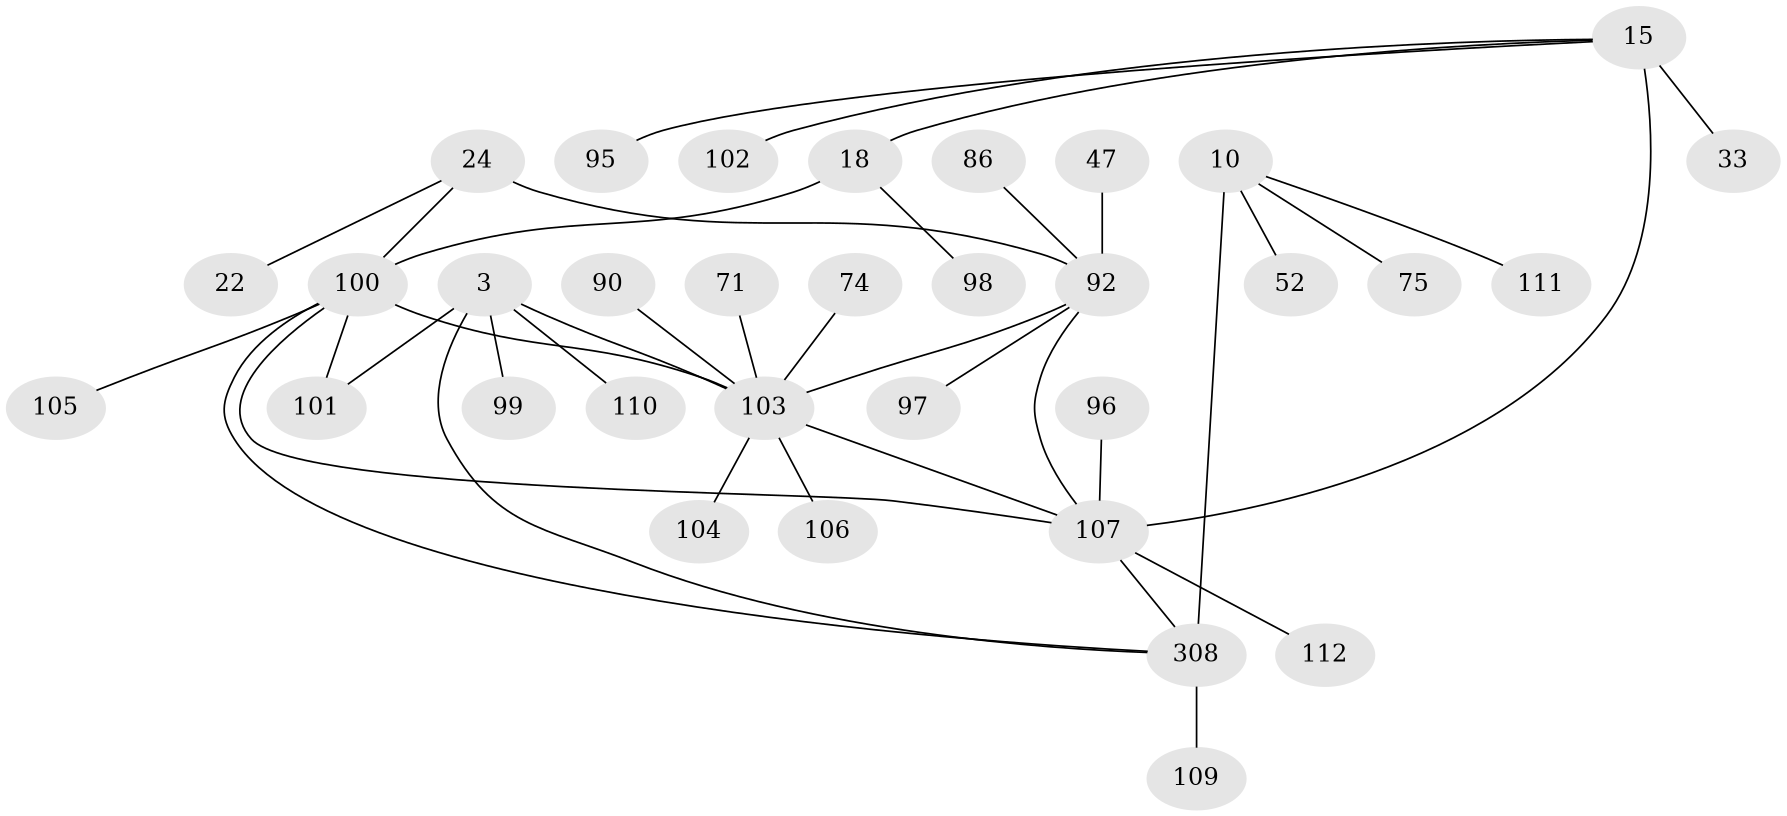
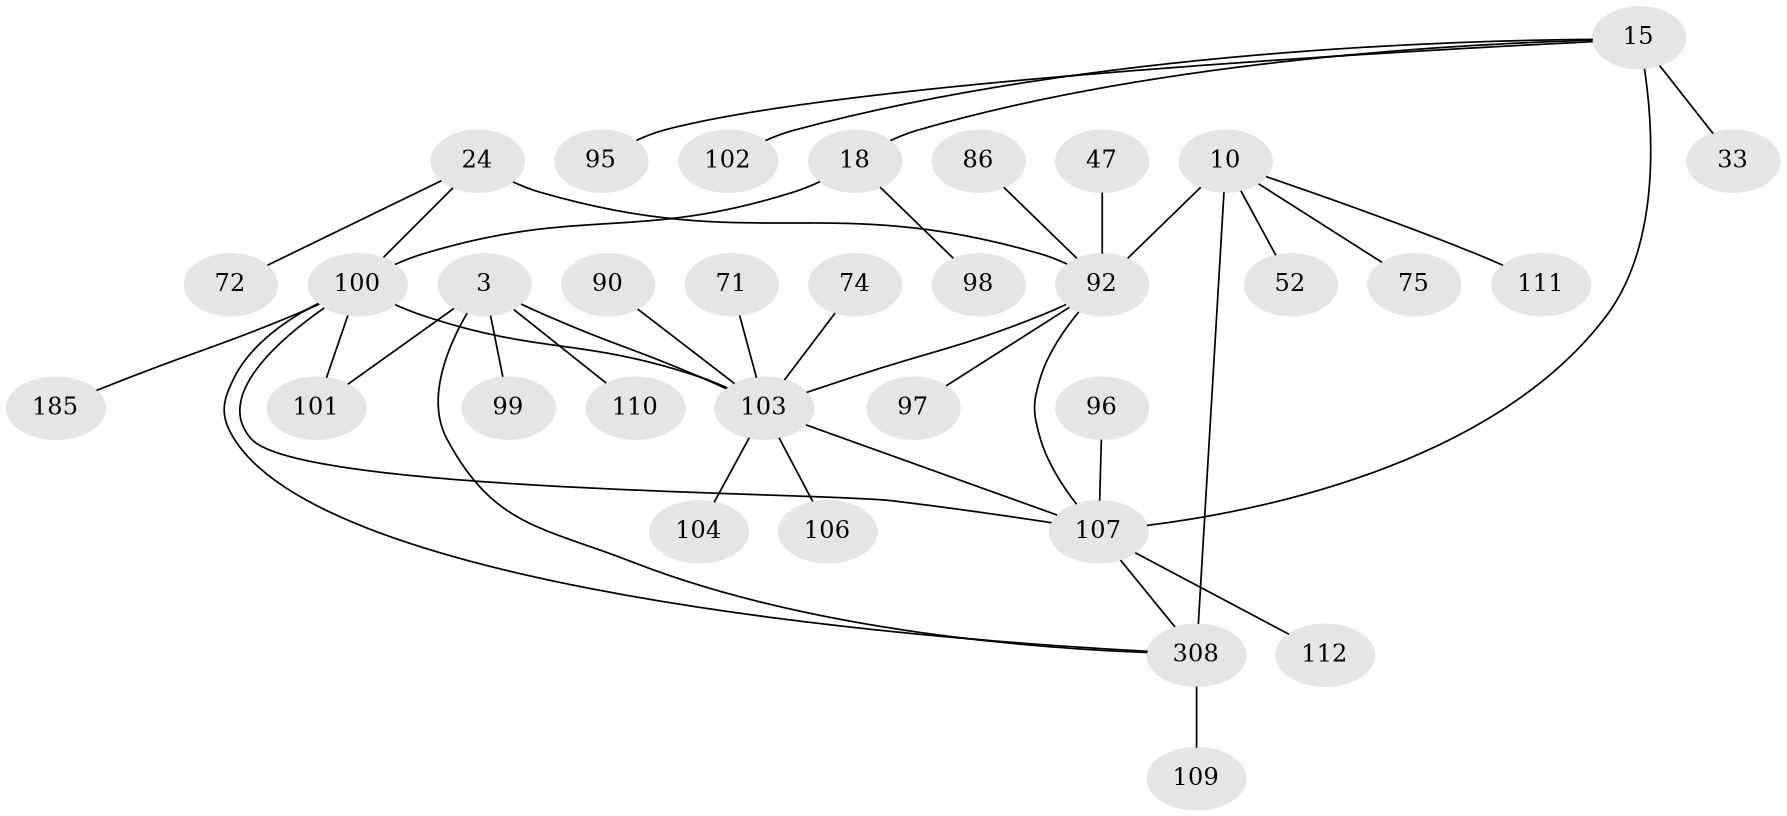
none -> (1164, 223)
(231, 285) -> (231, 285)
(56, 408) -> (56, 408)
